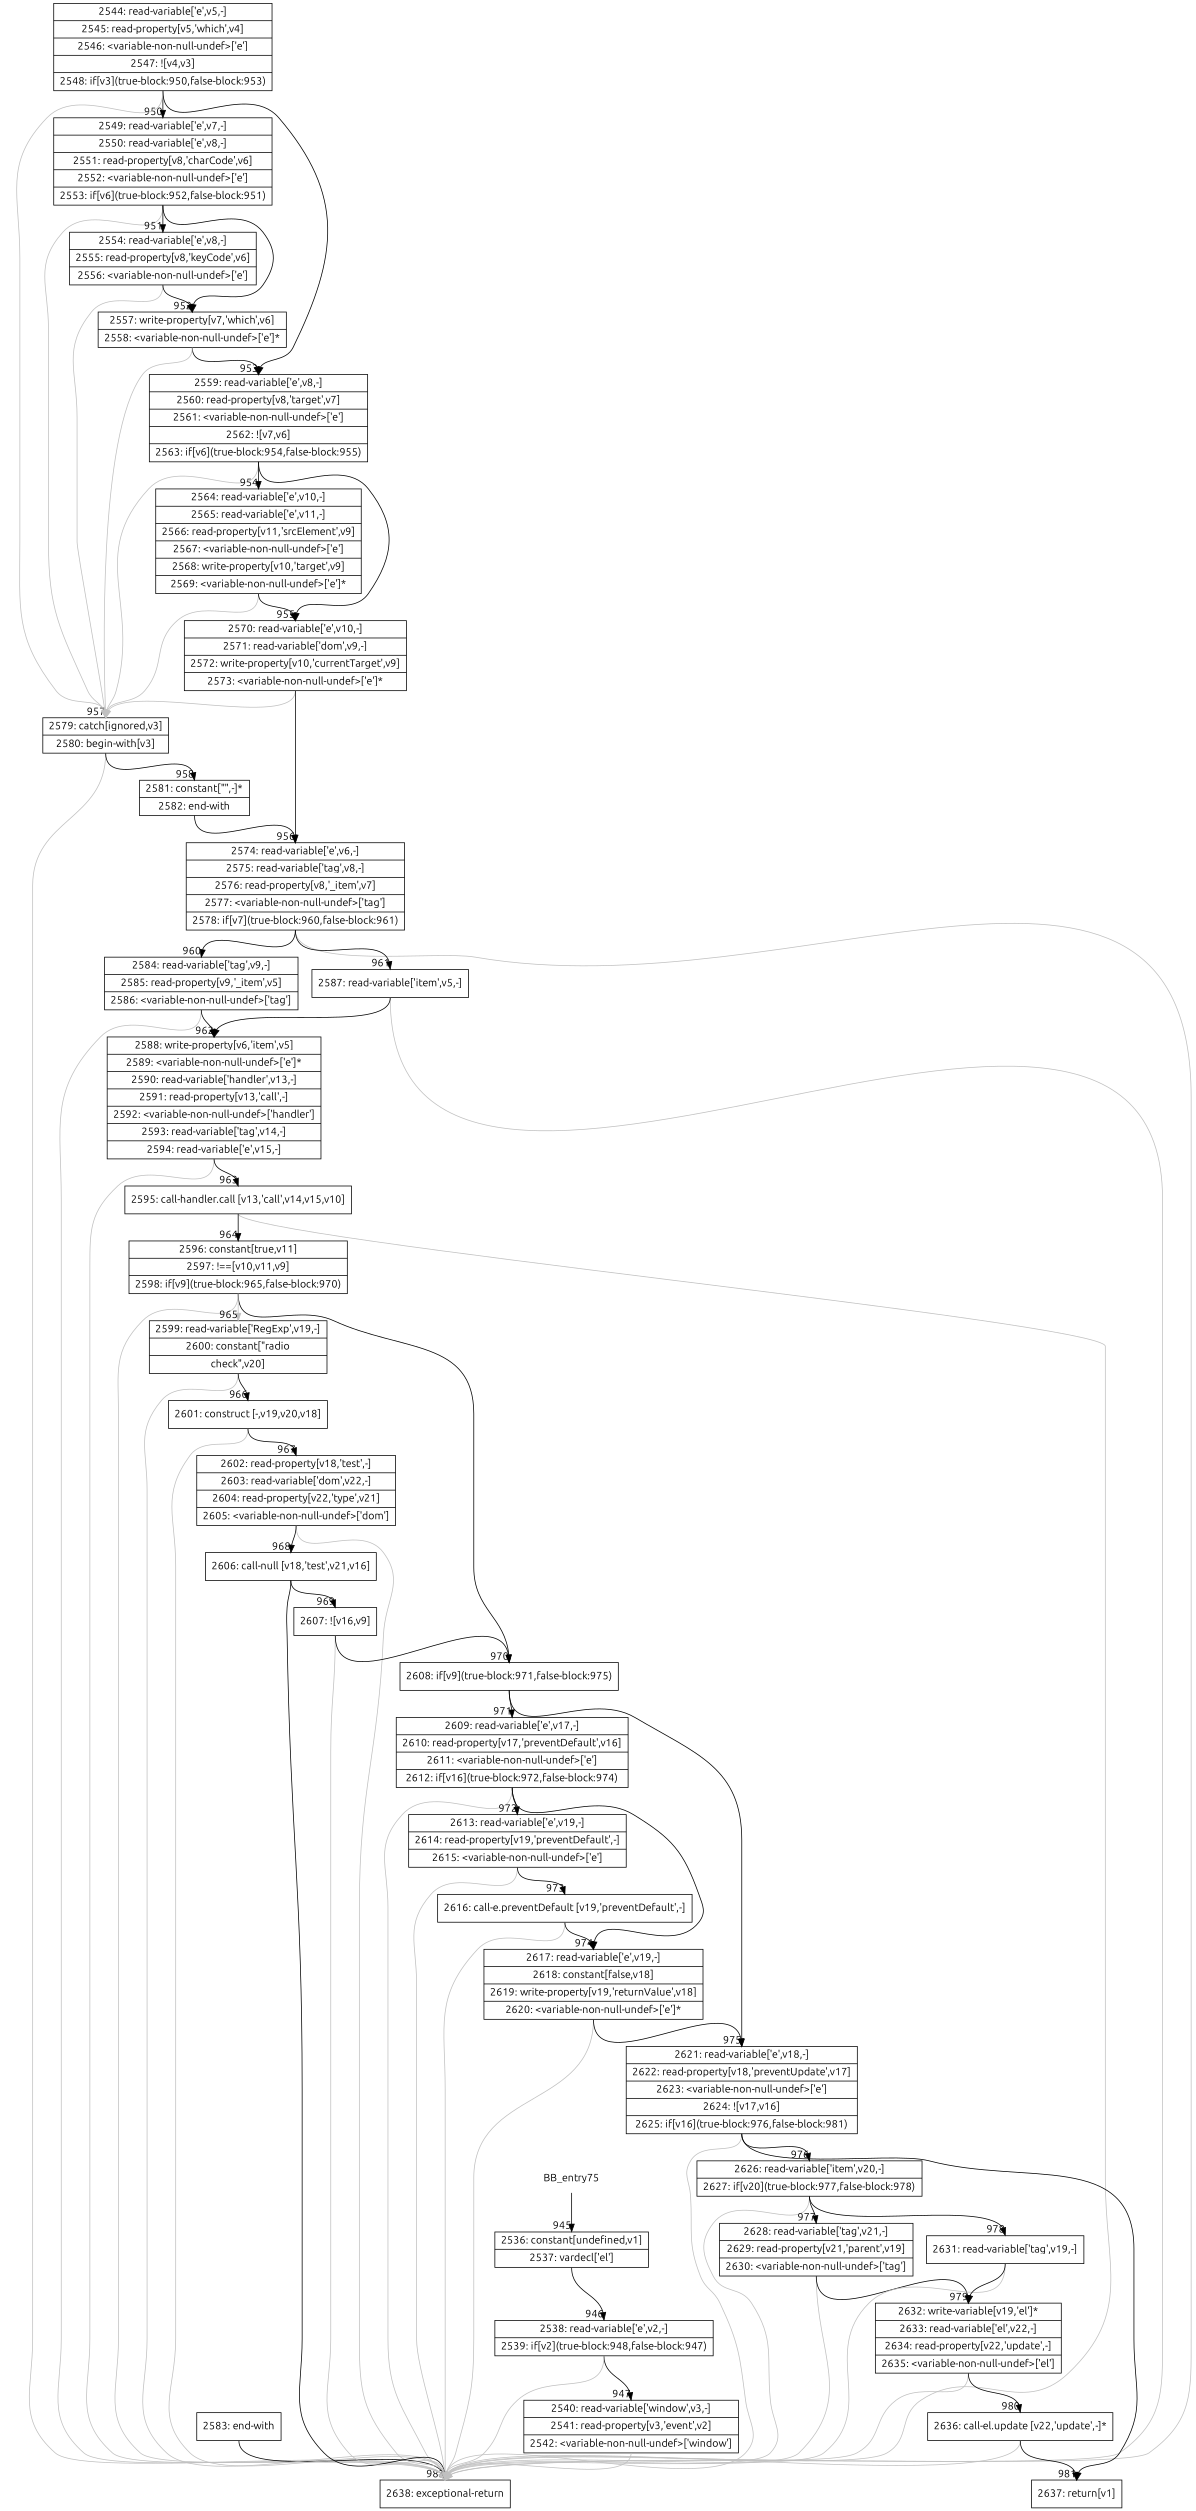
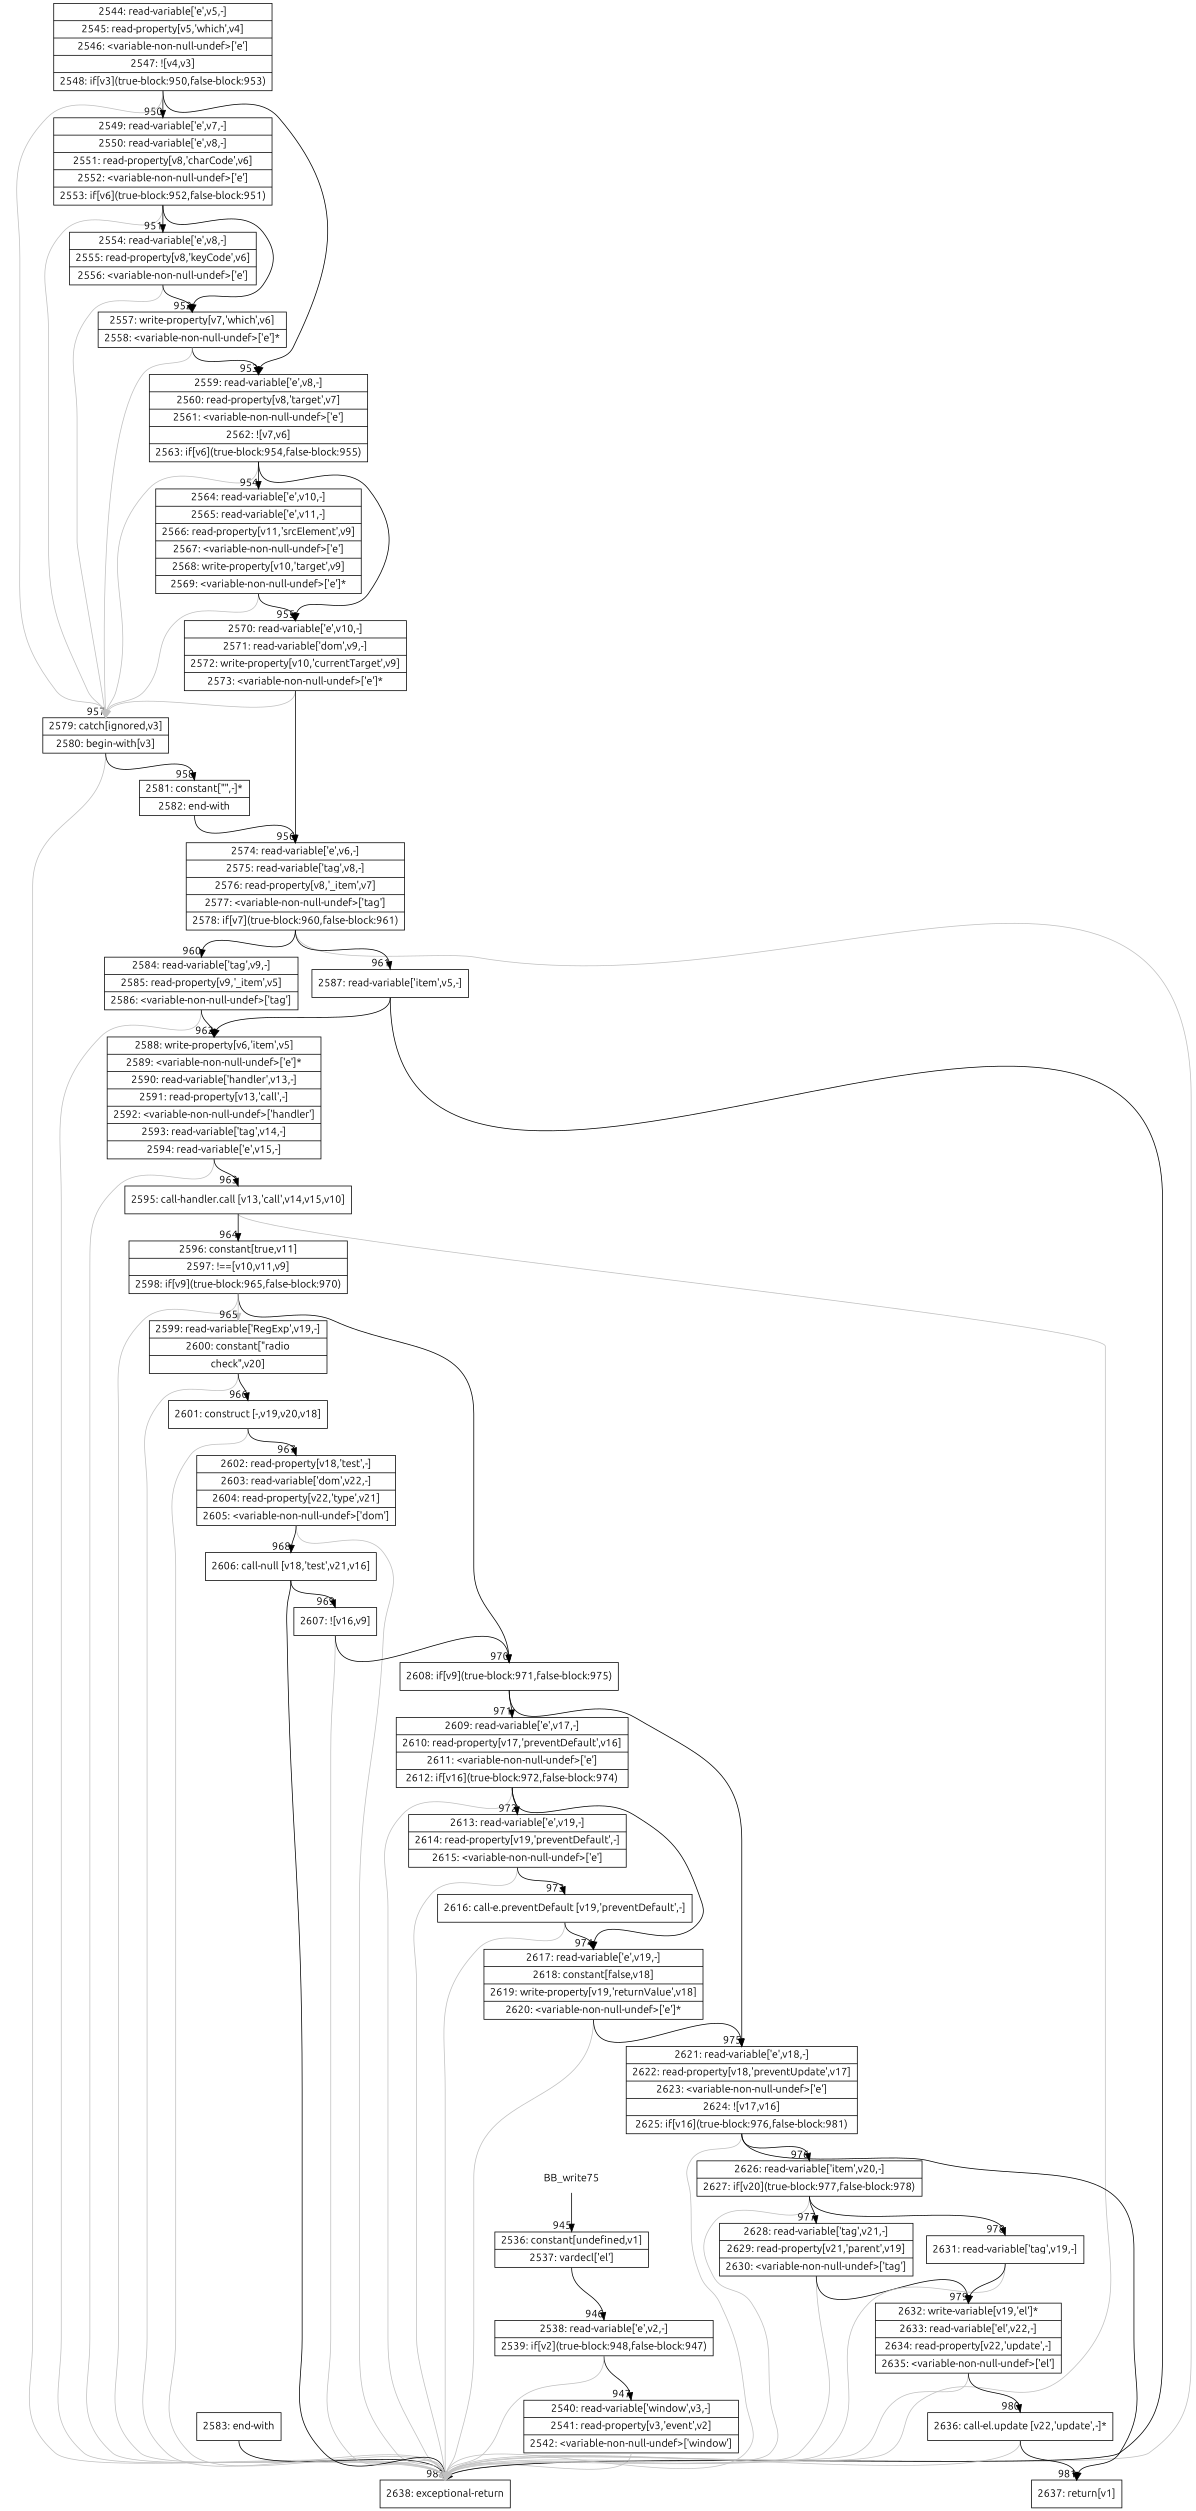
(1163, 1705) -> (1163, 1705)
(572, 2179) -> (572, 2179)
